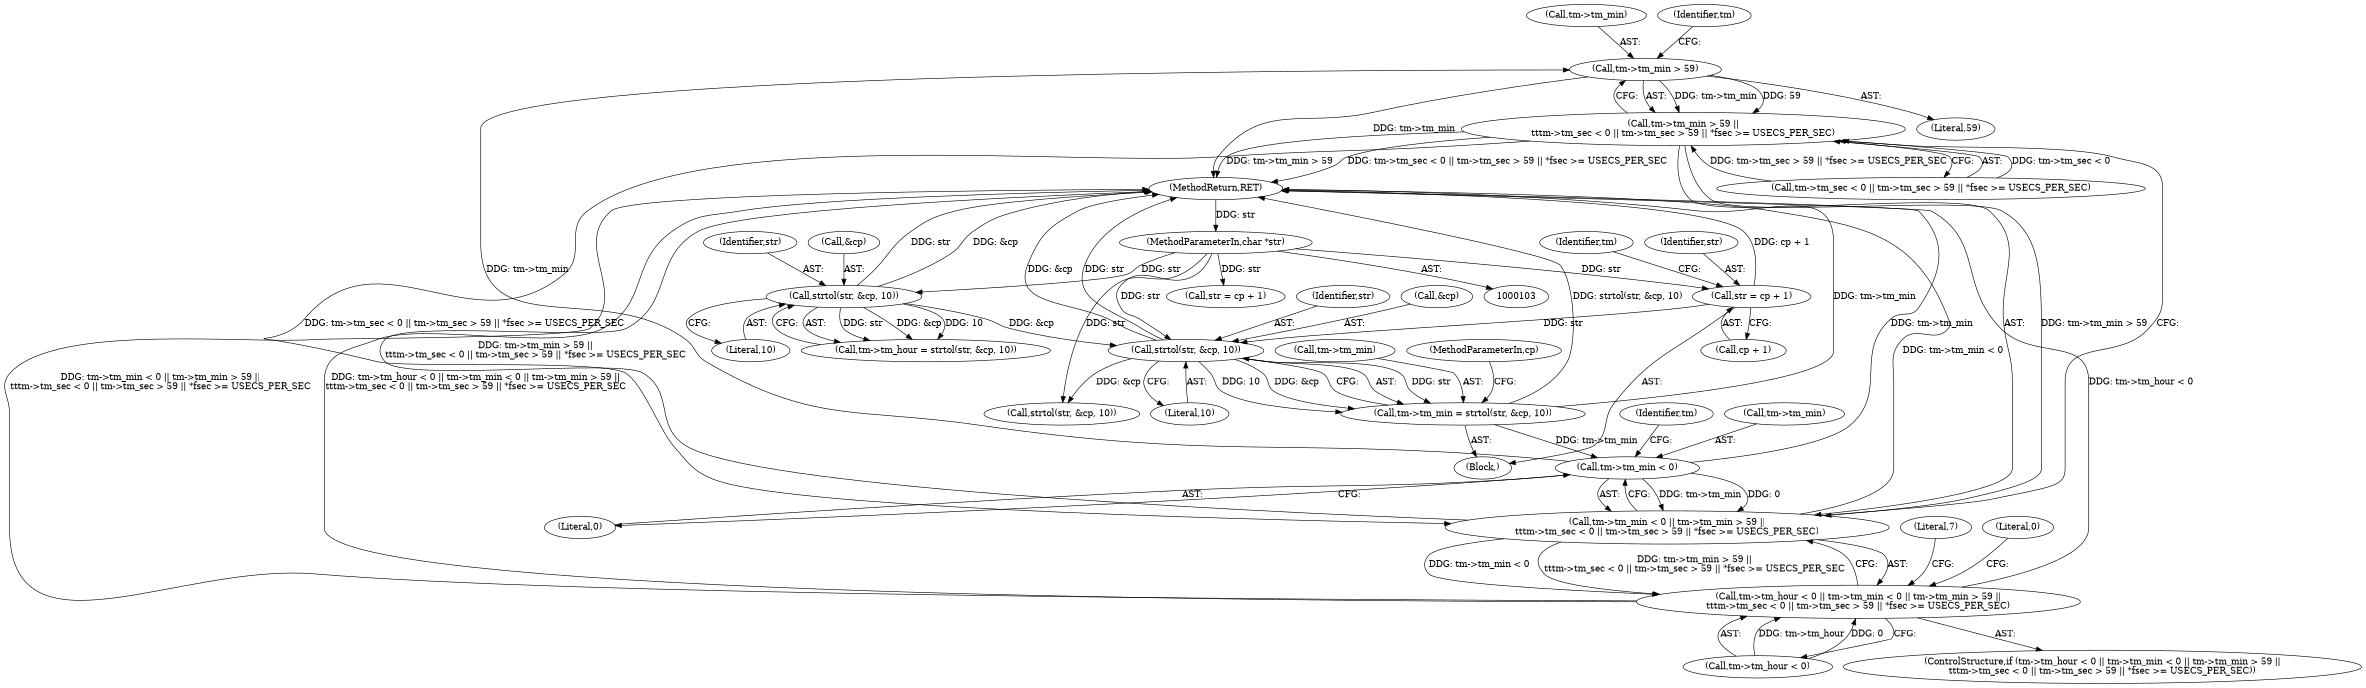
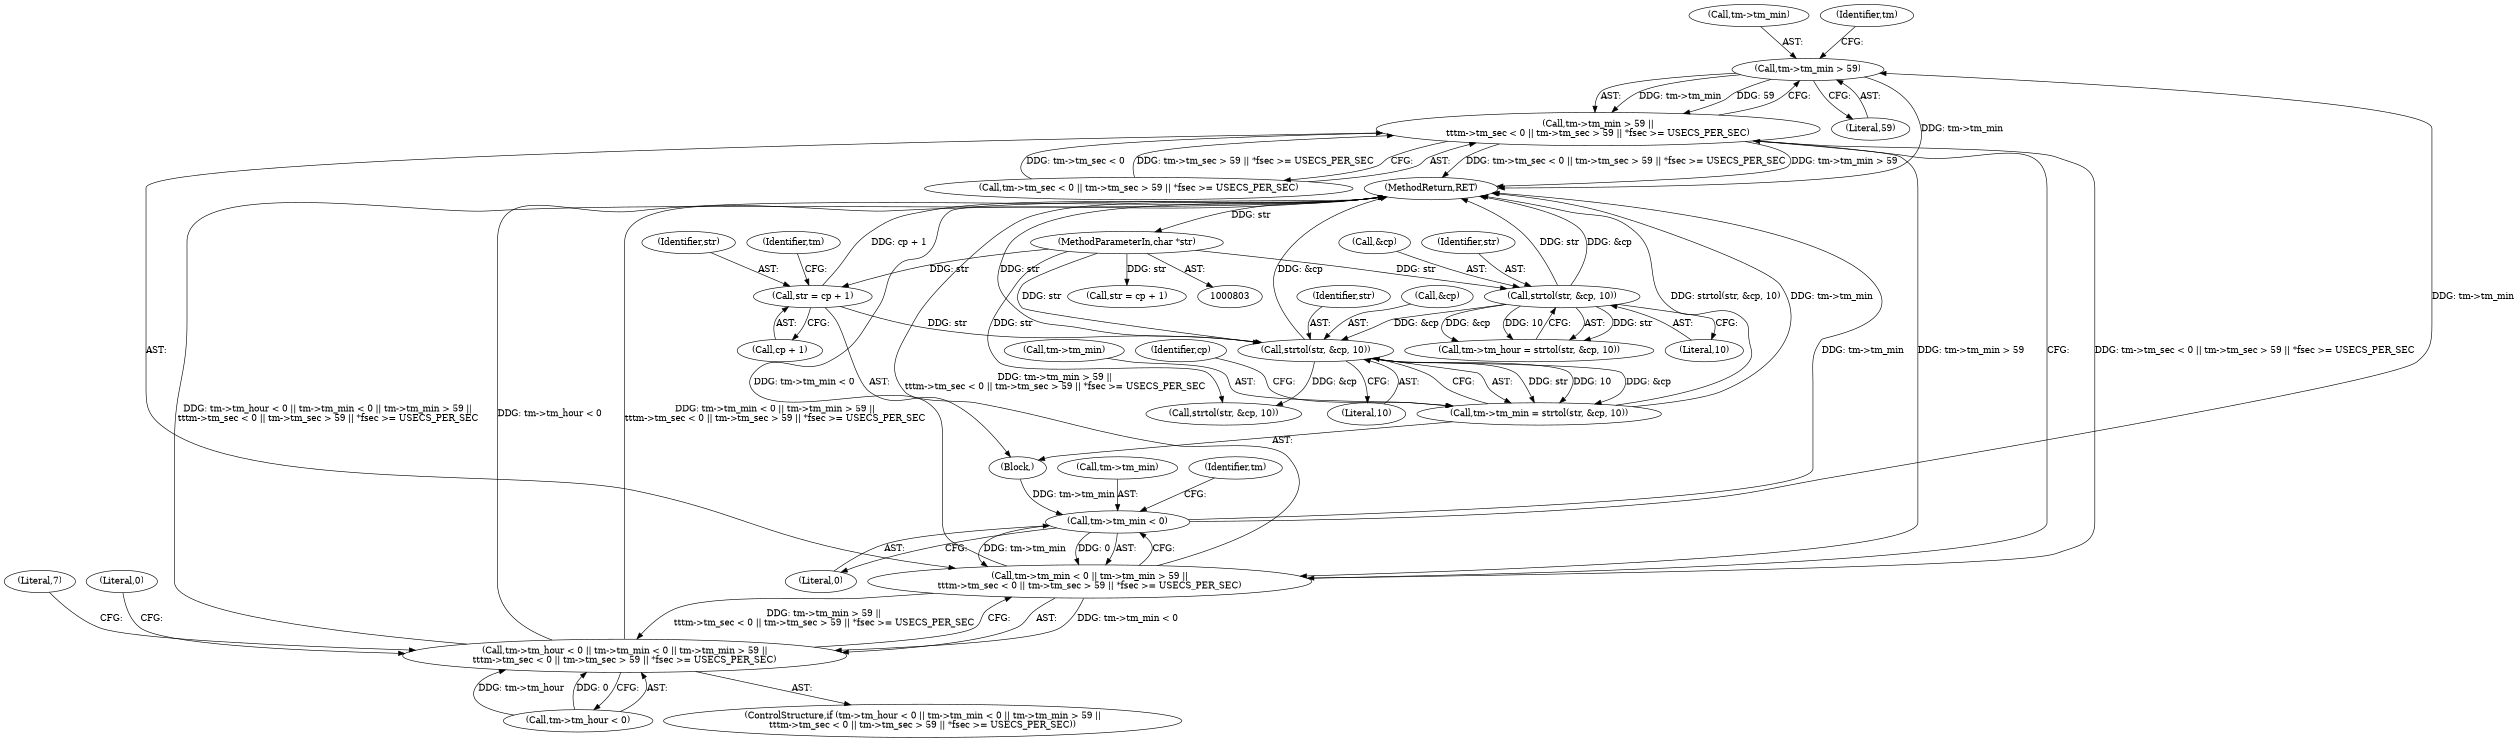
(1873, 97) -> (1841, 97)
none -> (1859, 98)
(1516, 297) -> (1230, 297)
(1484, 351) -> (1181, 351)
(1543, 440) -> (1034, 501)
